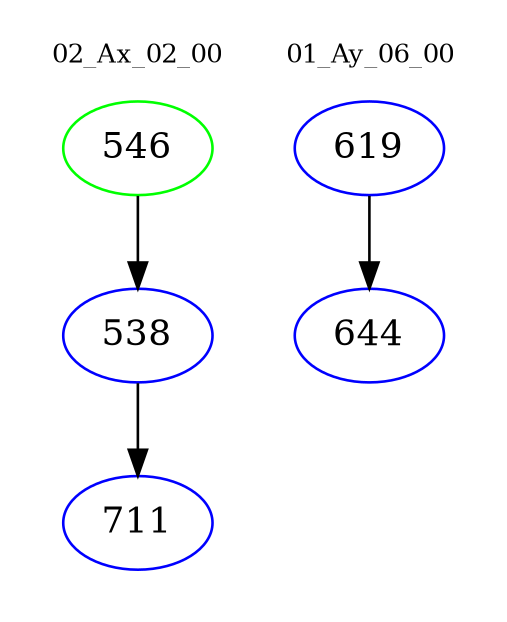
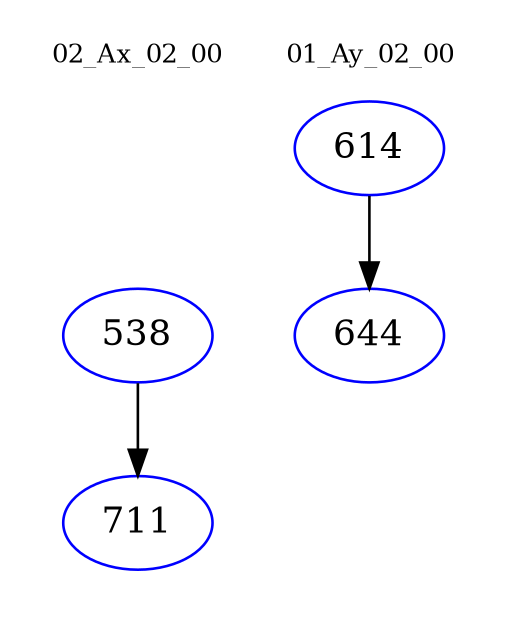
(371, 56) -> (371, 56)
(138, 148) -> none
(369, 148) -> (369, 148)
